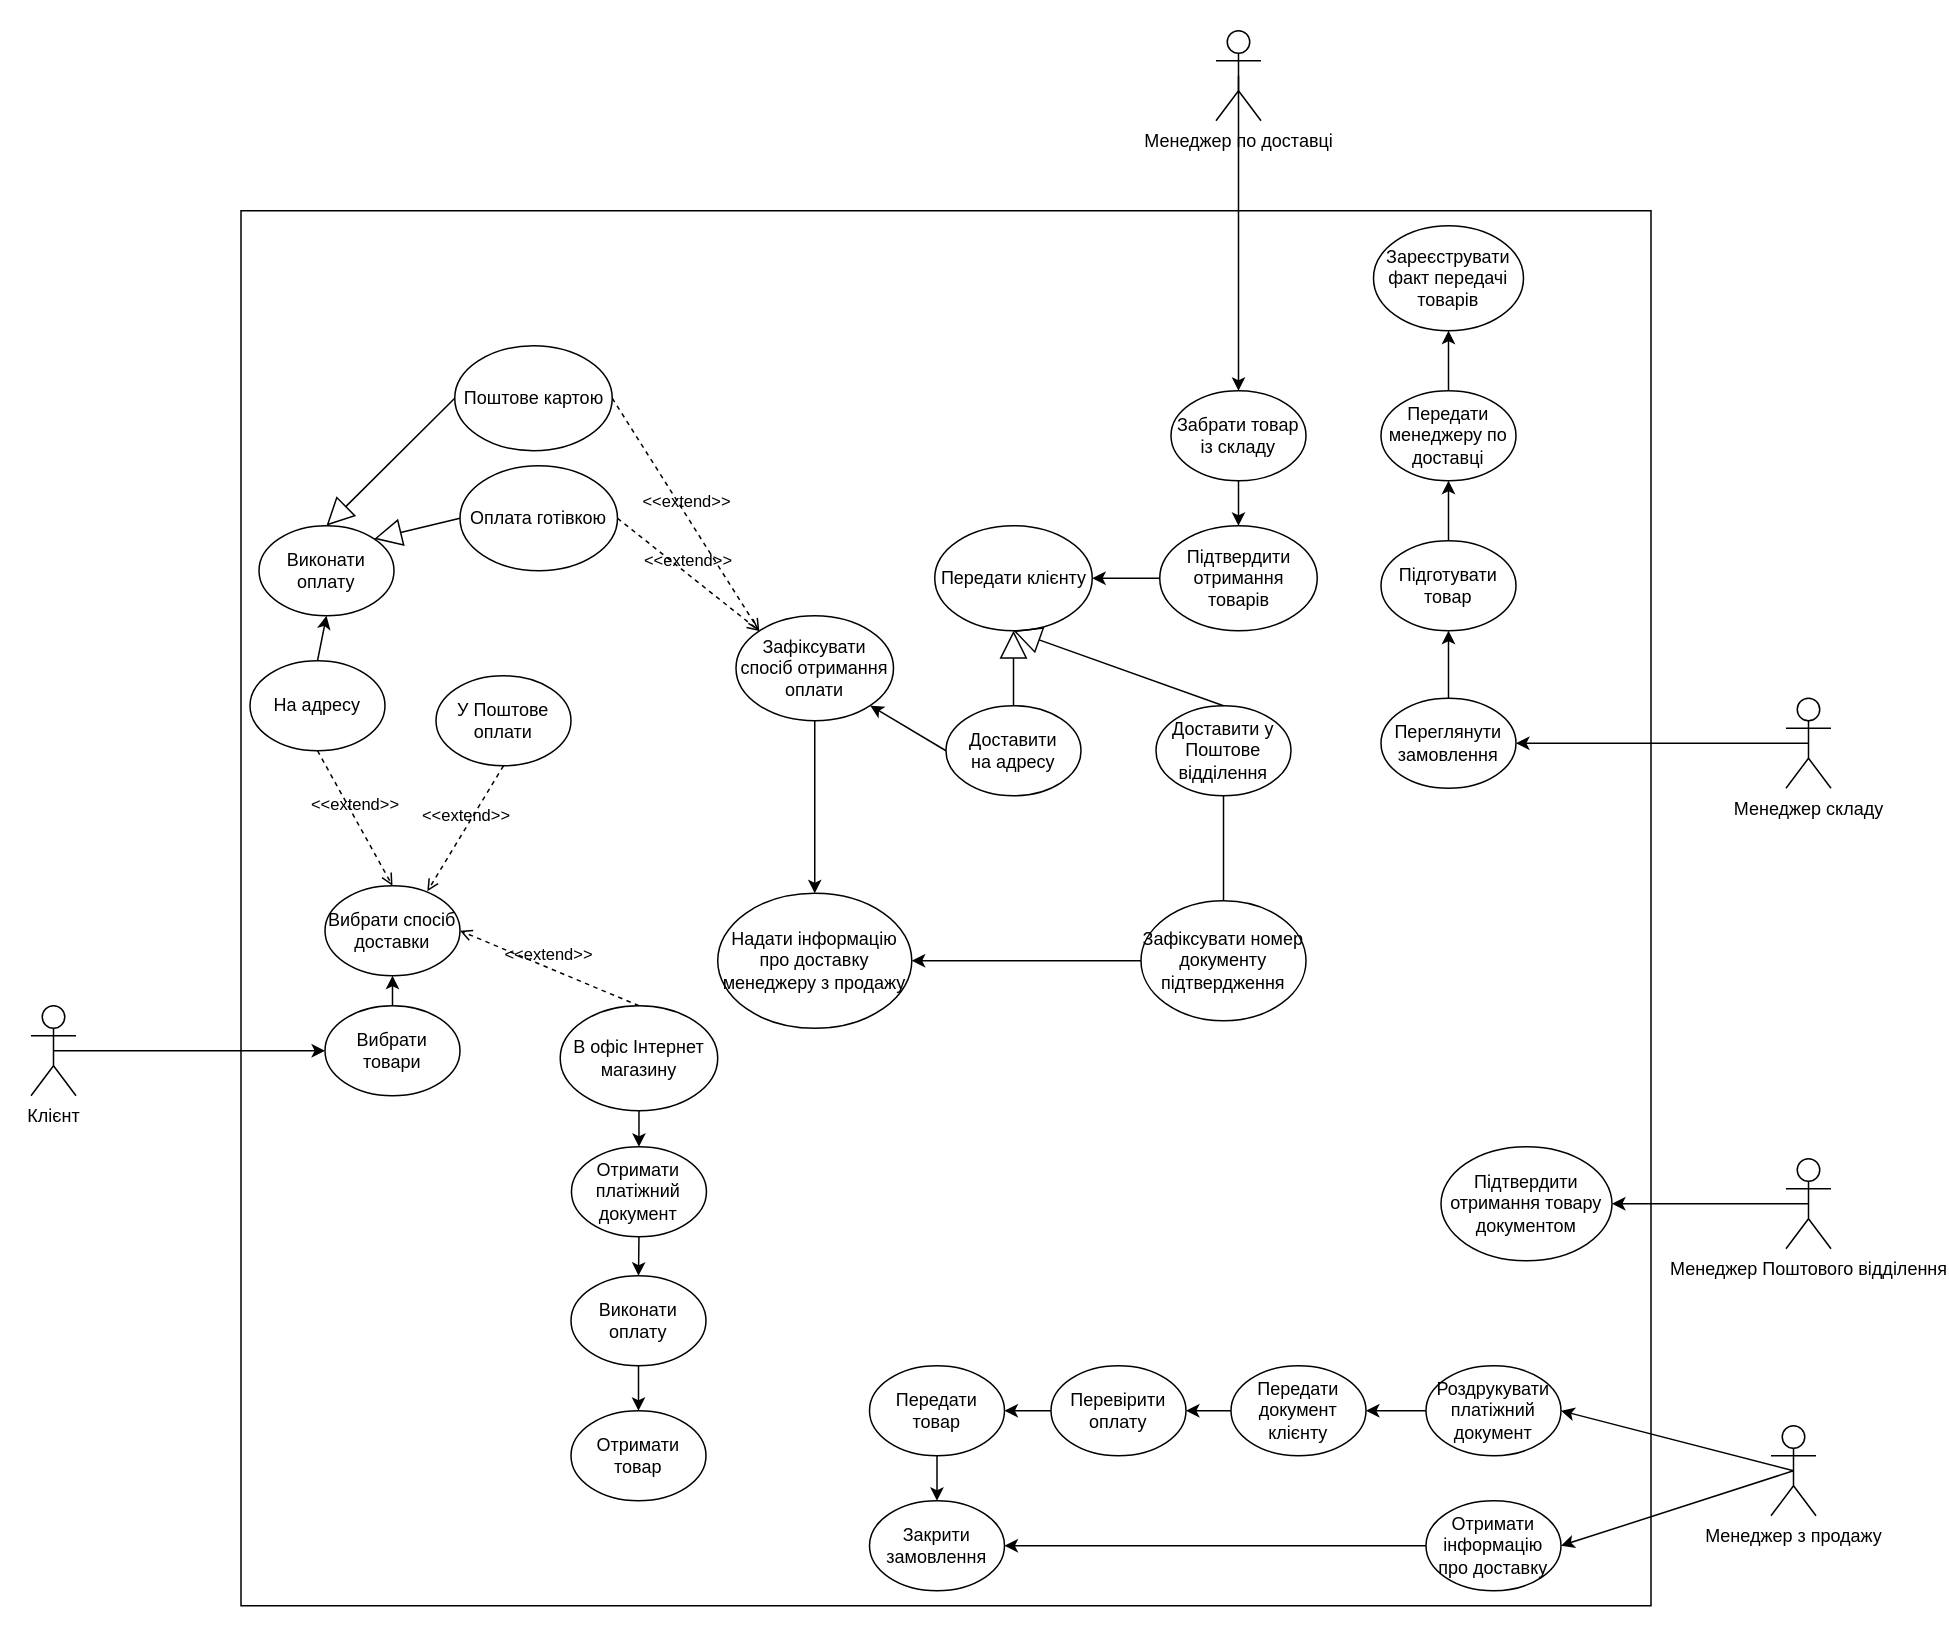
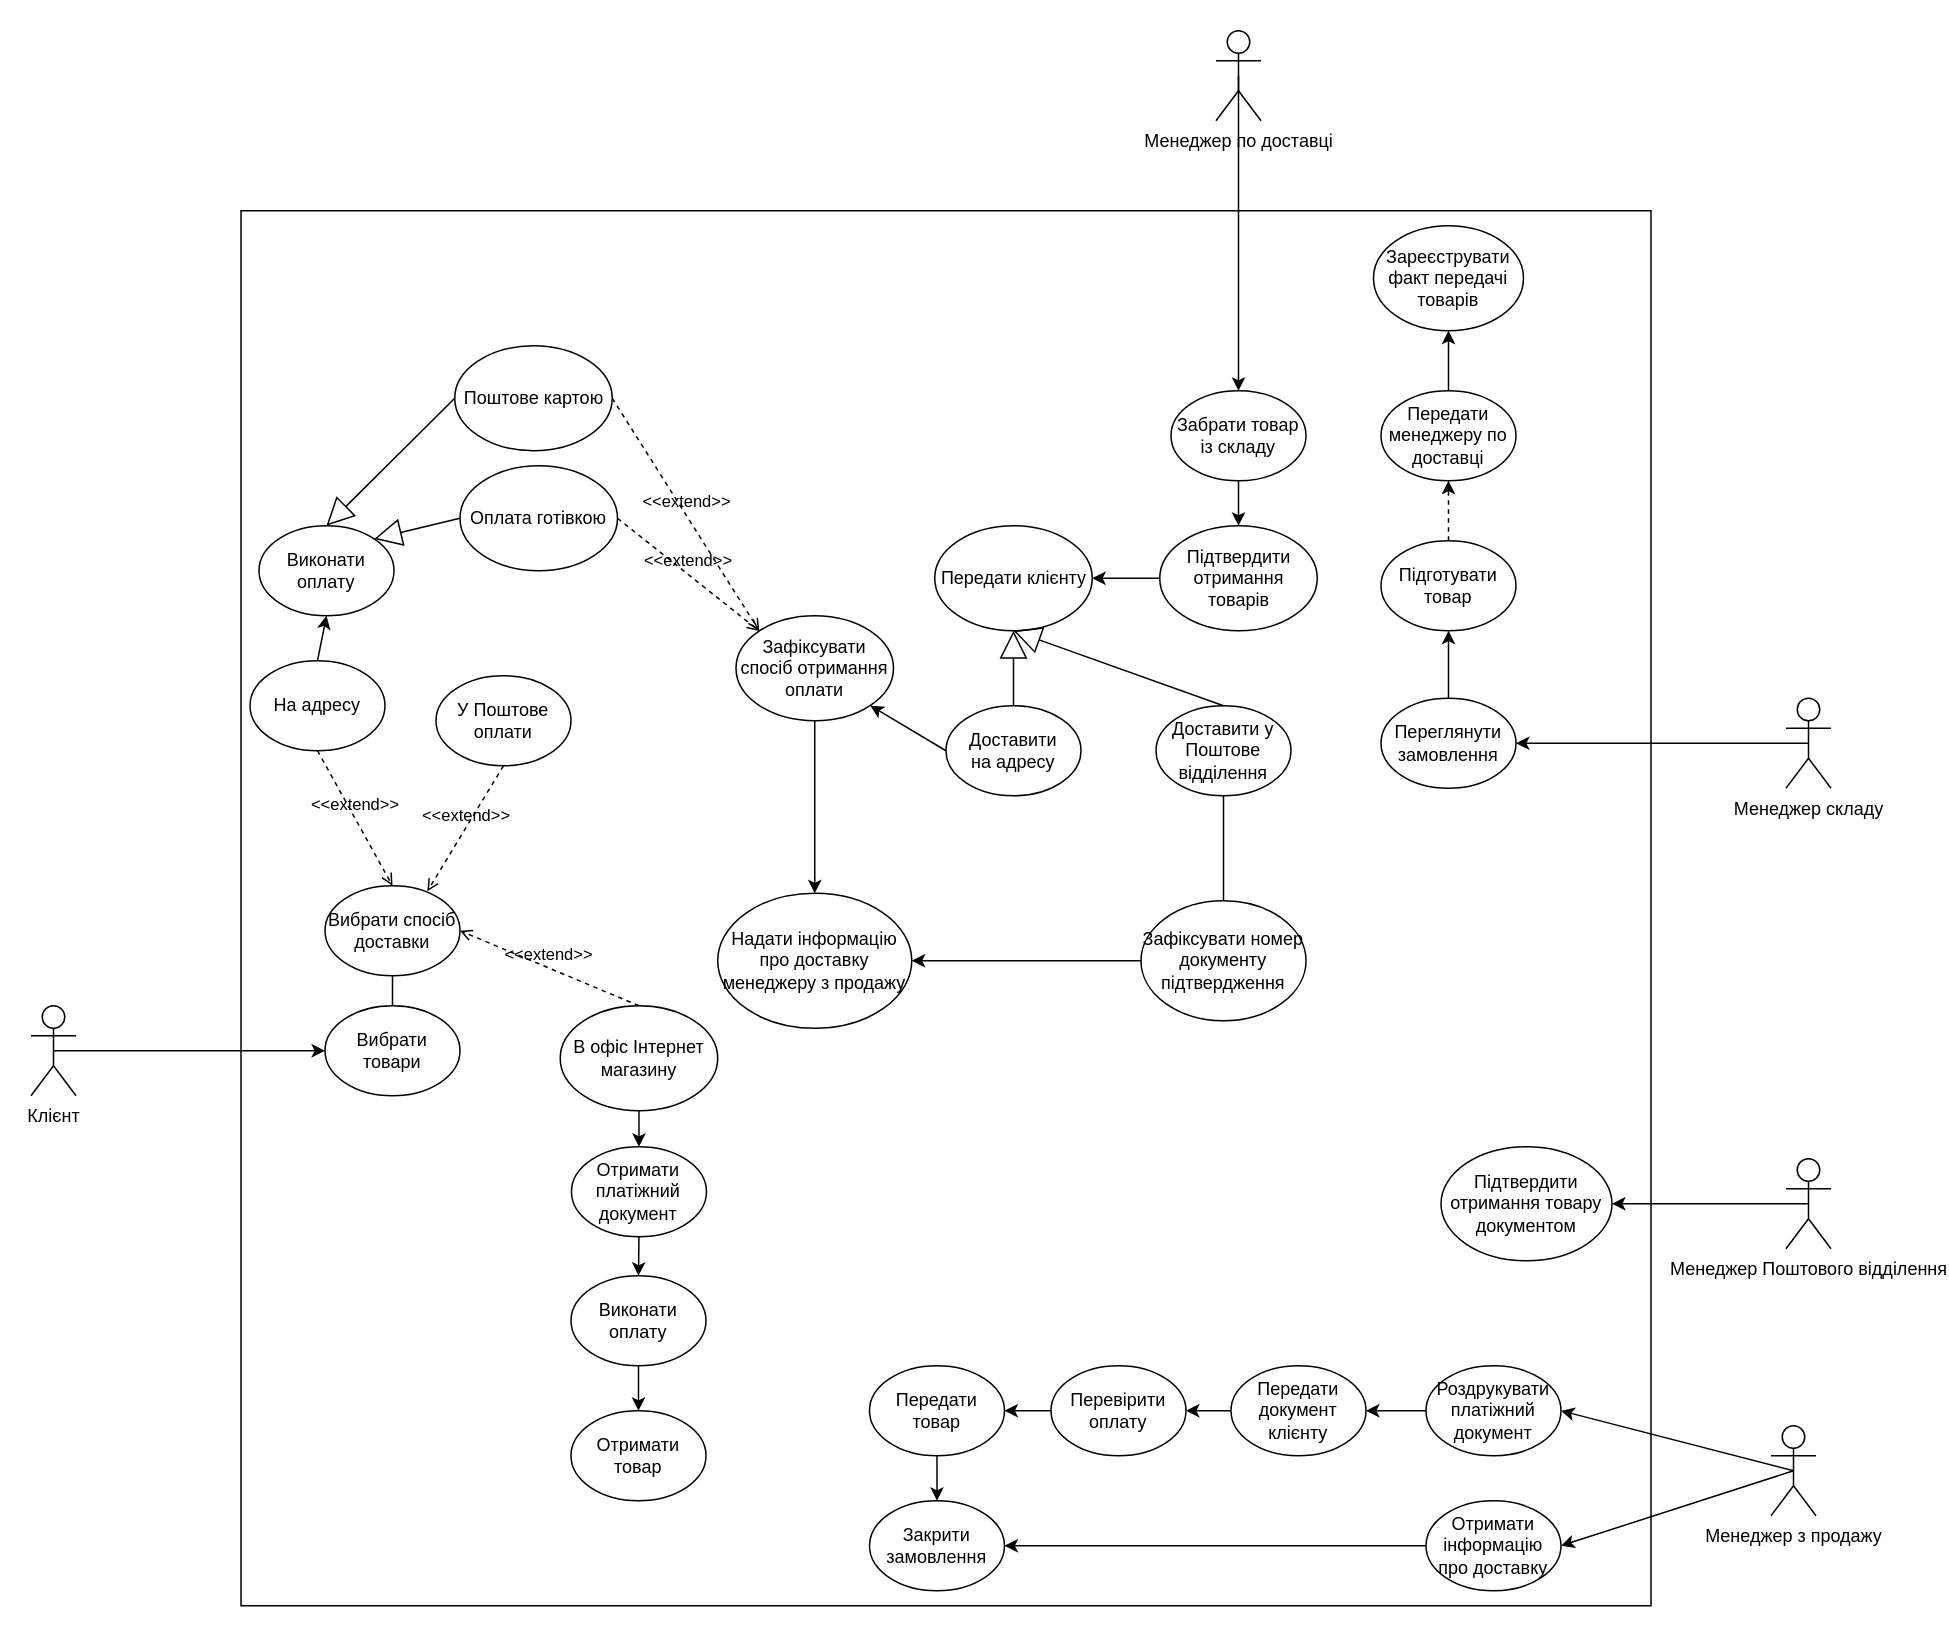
(1448, 516) -> (1448, 516)
(392, 987) -> (392, 982)
